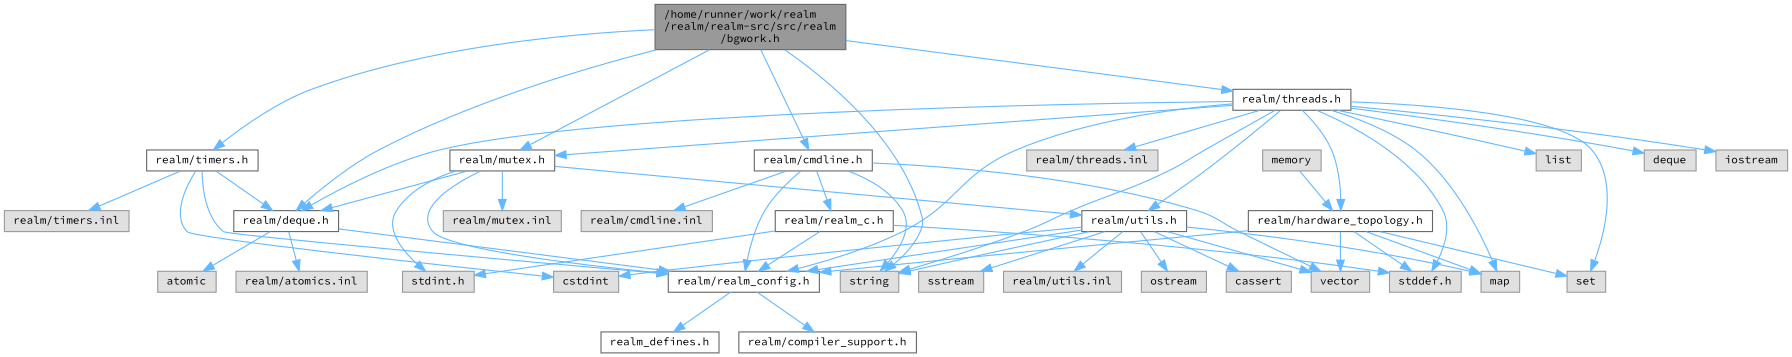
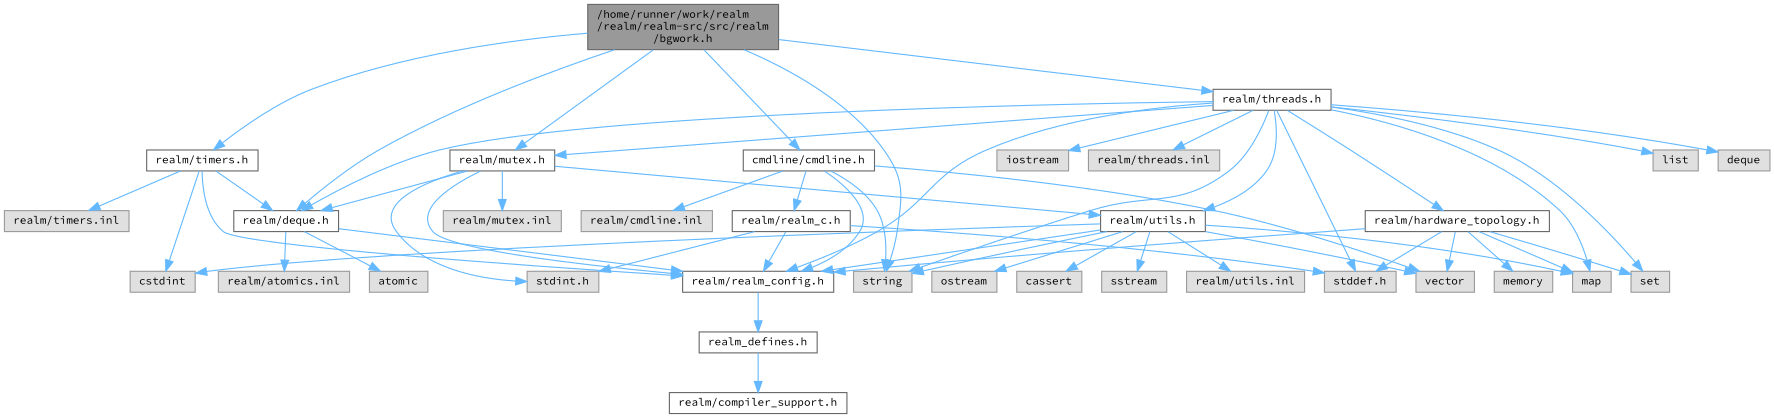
(813, 160) -> (809, 160)
(1313, 187) -> (1486, 248)
(781, 309) -> (758, 367)
